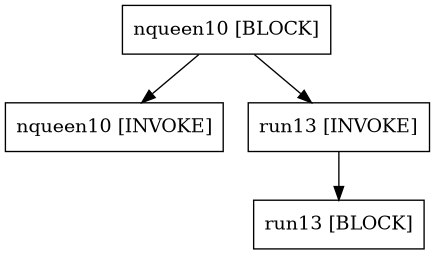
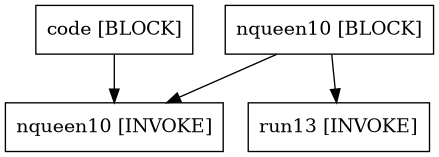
none -> (114, 30)
(339, 225) -> none
